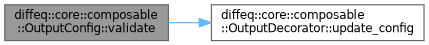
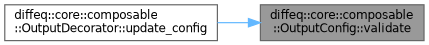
(184, 23) -> (233, 23)
